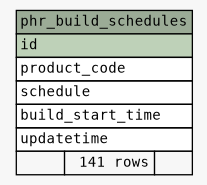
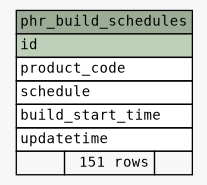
(115, 162) -> (115, 162)
